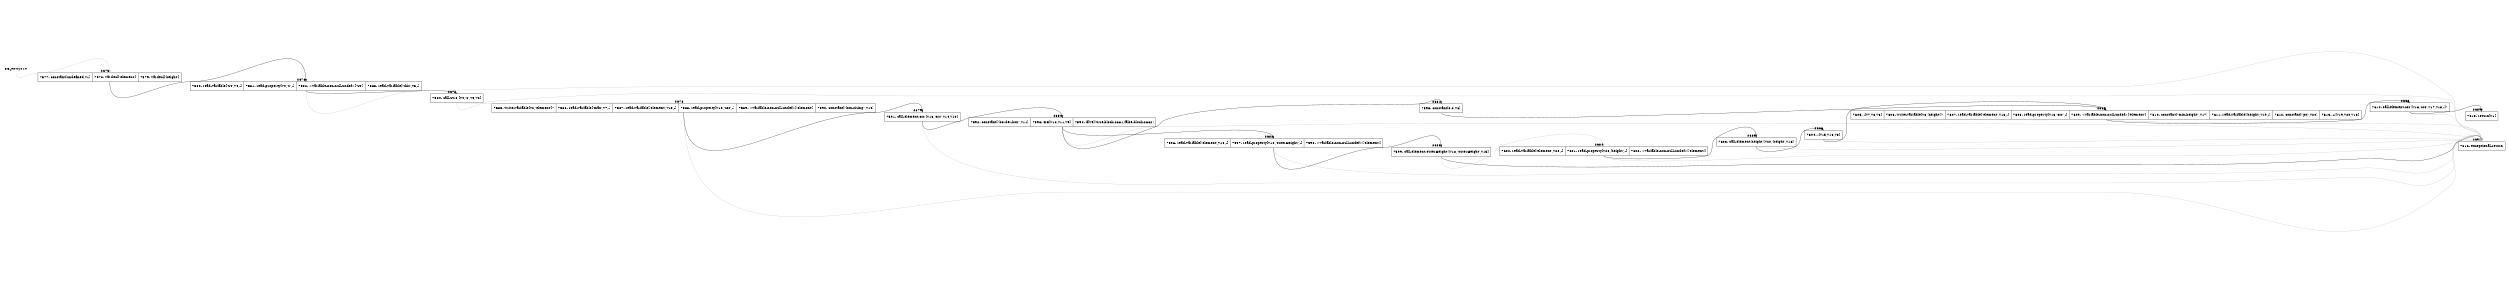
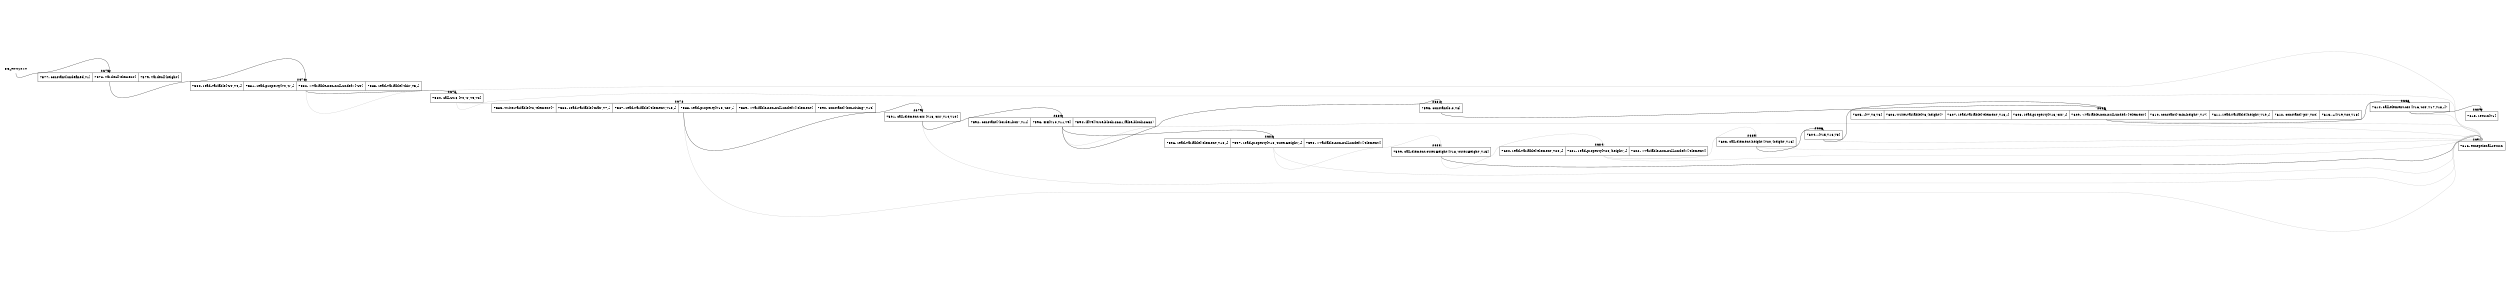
(65, 68) -> (65, 68)
(1353, 152) -> (1353, 152)
(1689, 158) -> (1689, 158)
